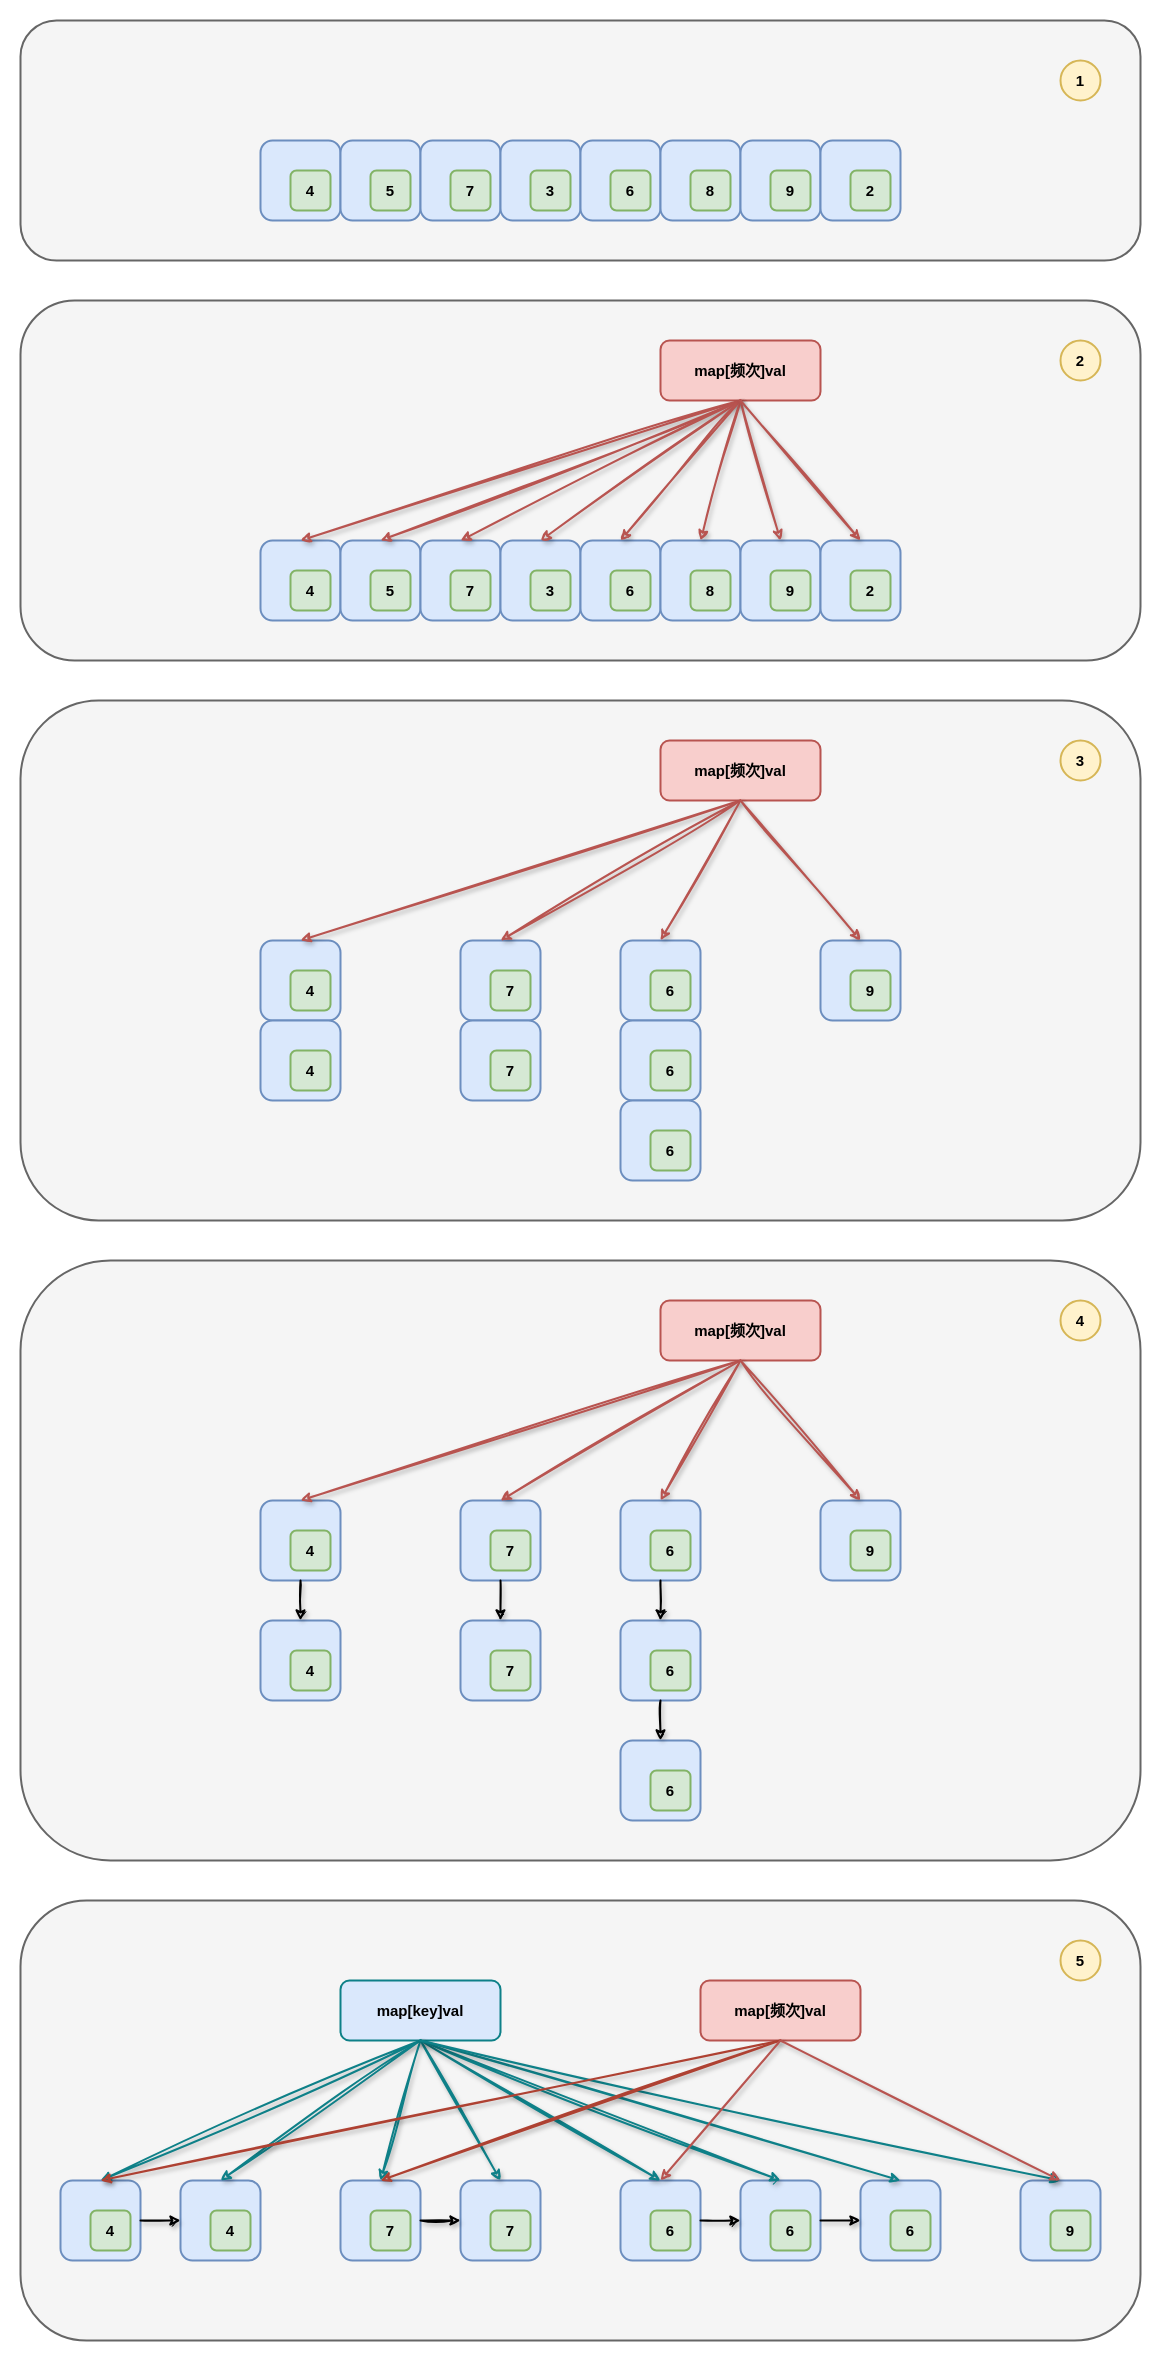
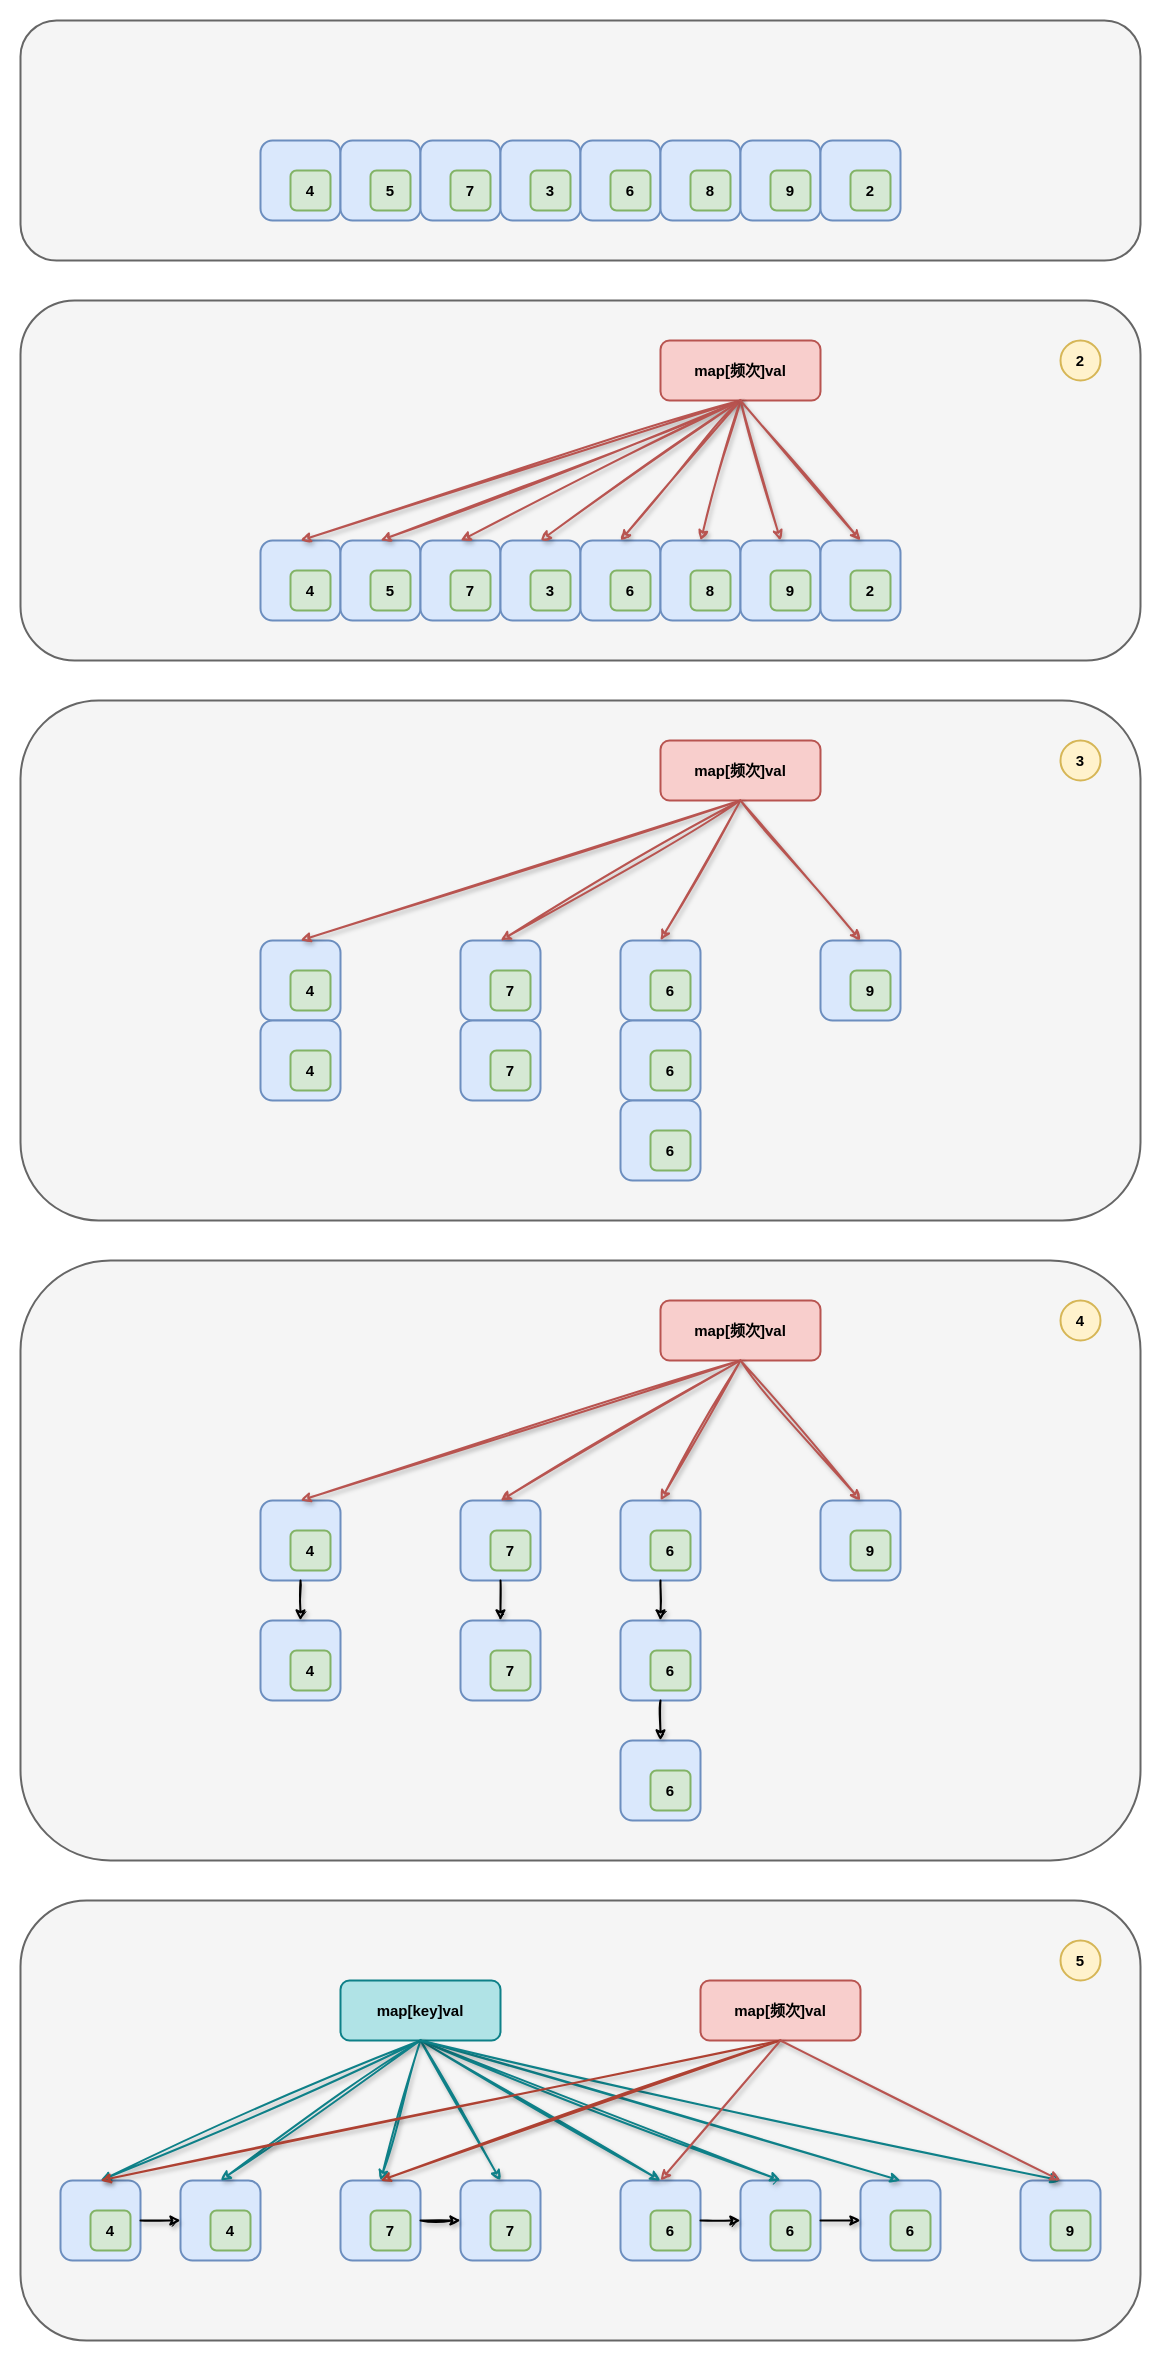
(1081, 81) -> none
(421, 2011) -> (421, 2011)
